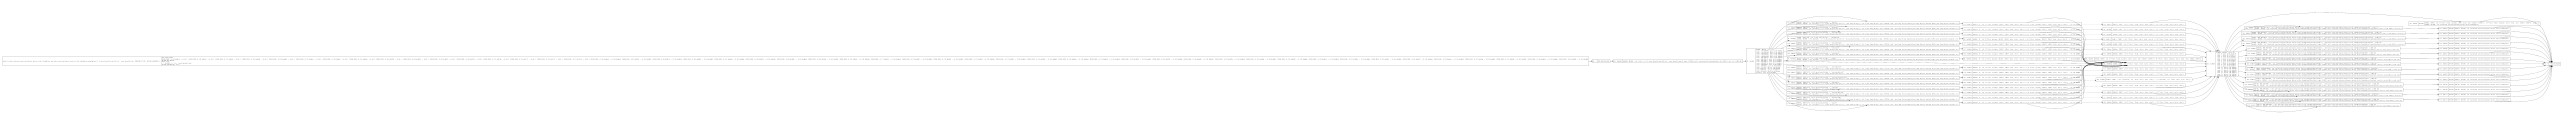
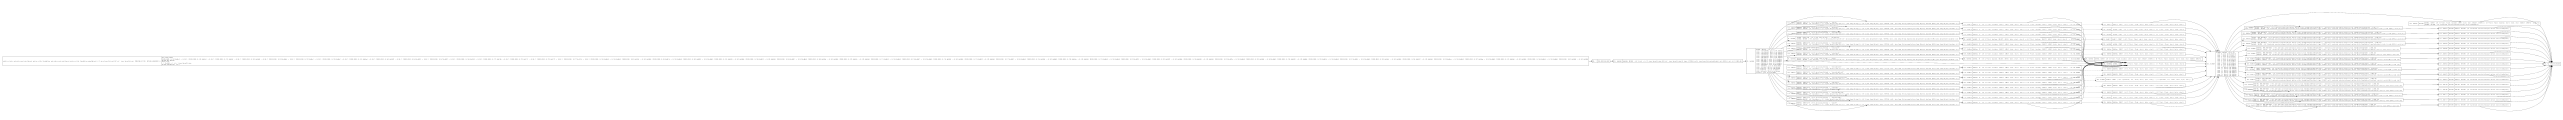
(1962, 43) -> (1961, 44)
none -> (2474, 105)
